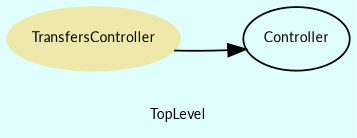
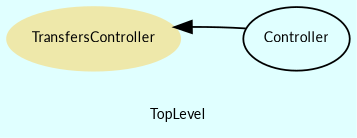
(201, 51) -> (219, 27)
